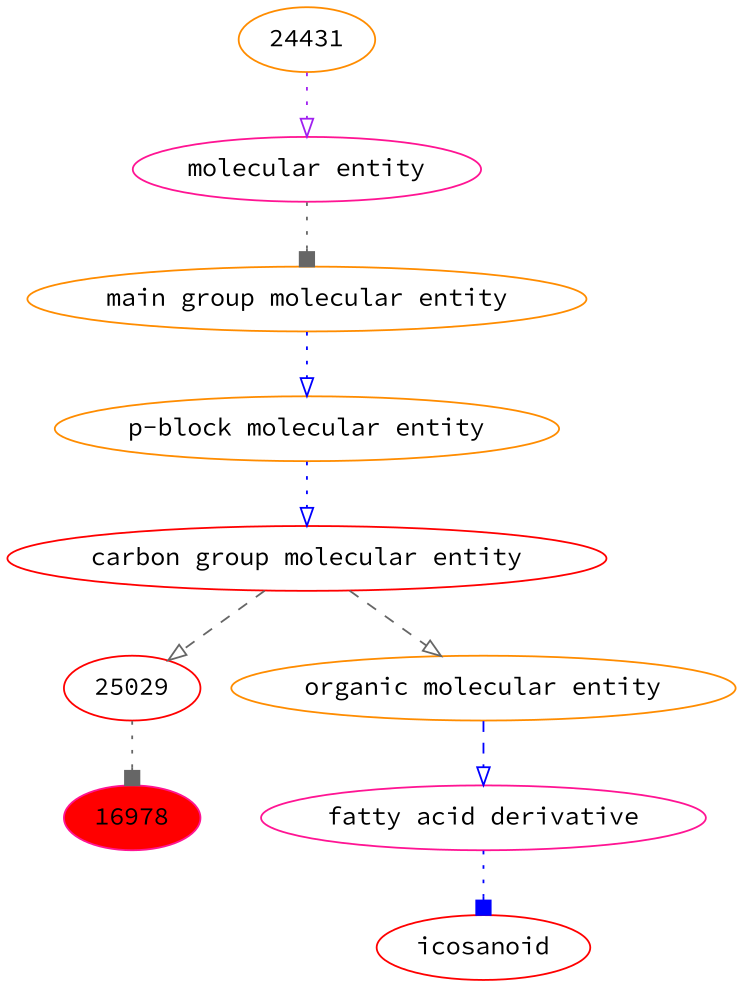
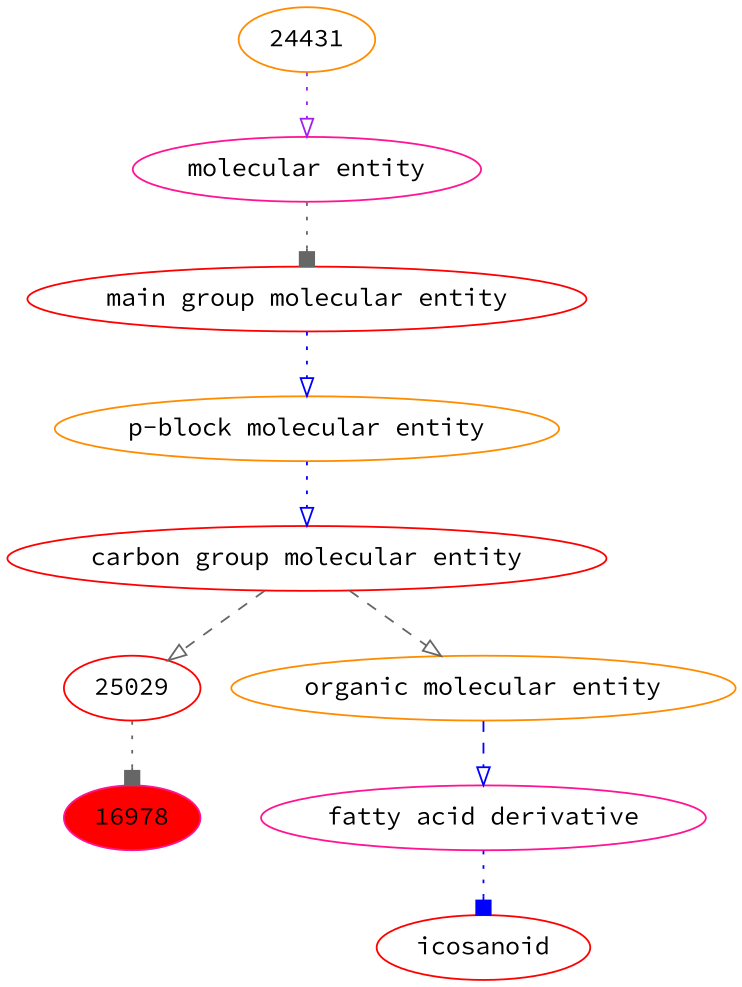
(307, 299) -> (307, 299)
